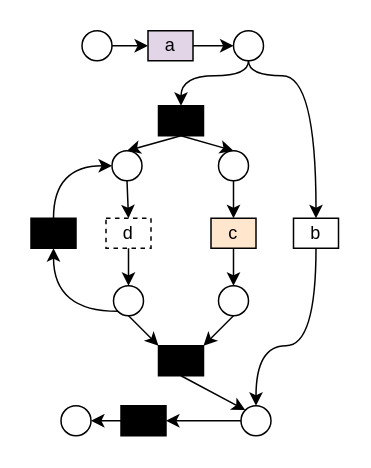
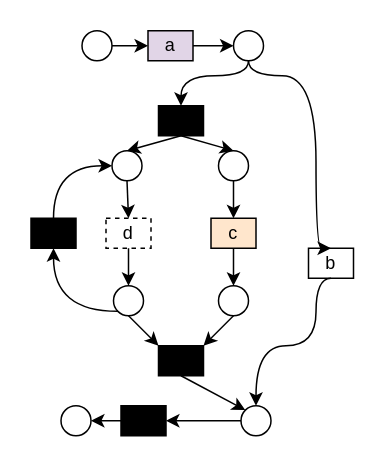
(316, 233) -> (331, 263)
